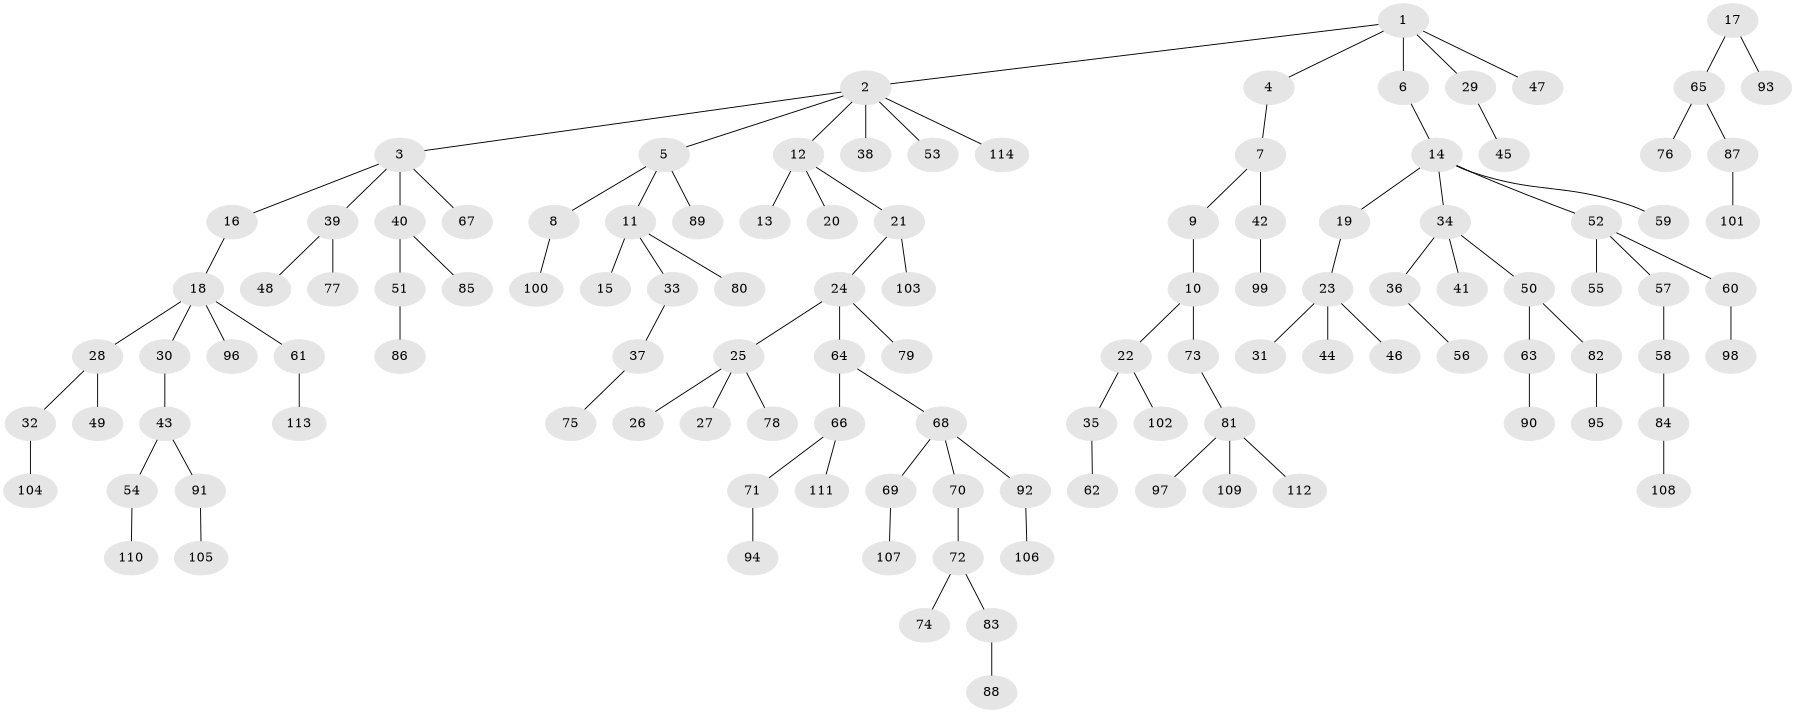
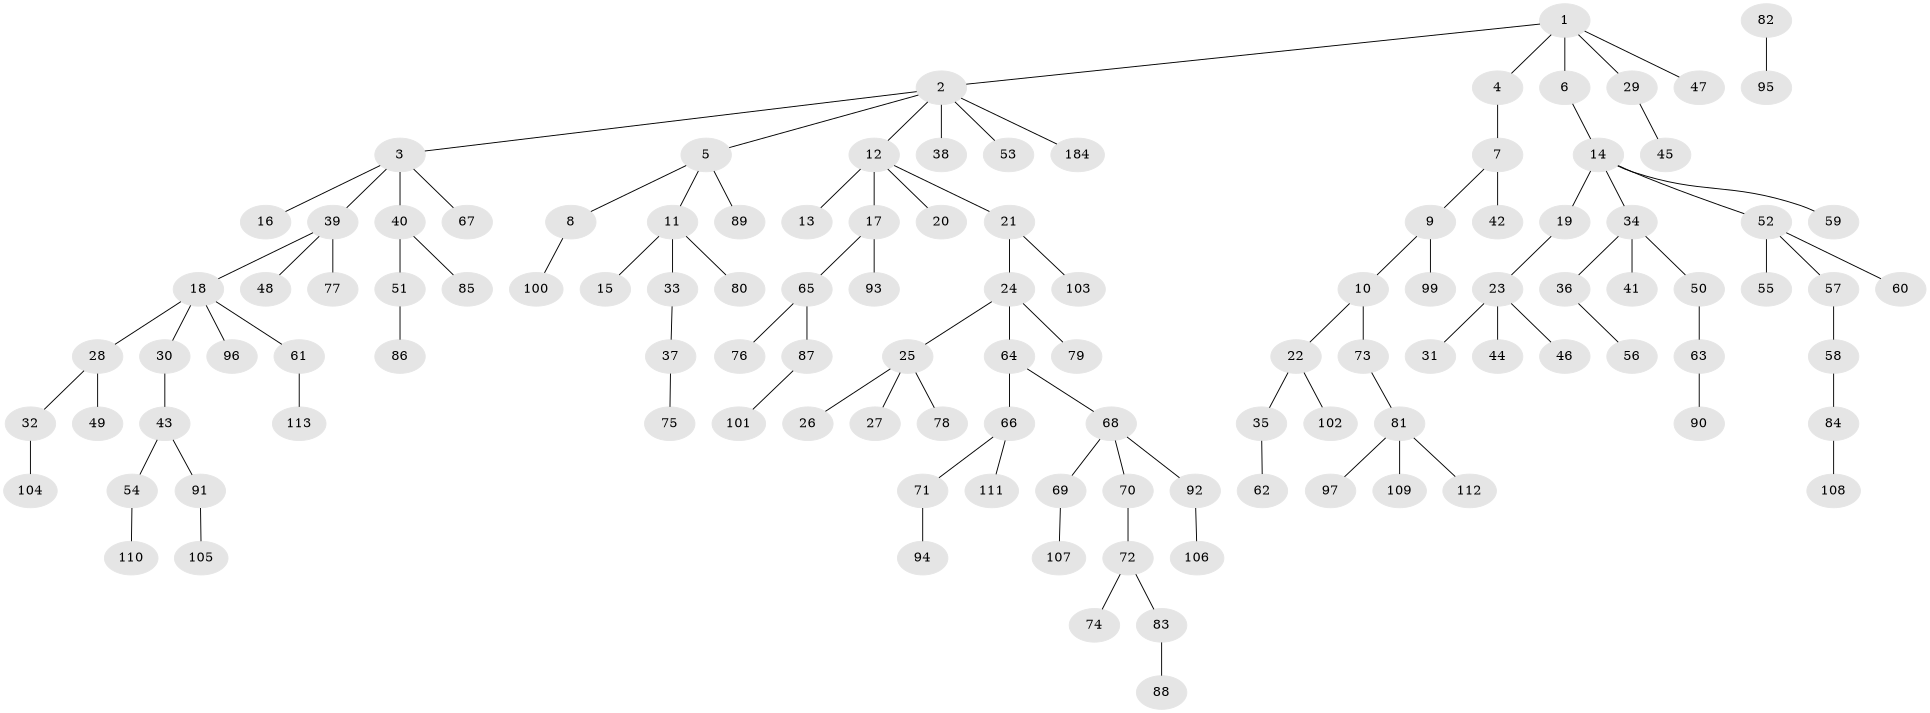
(1002, 155) -> (1078, 155)
none -> (874, 189)
(215, 256) -> (266, 256)
(1261, 256) -> (1430, 256)
(1563, 323) -> none
(1731, 357) -> none
